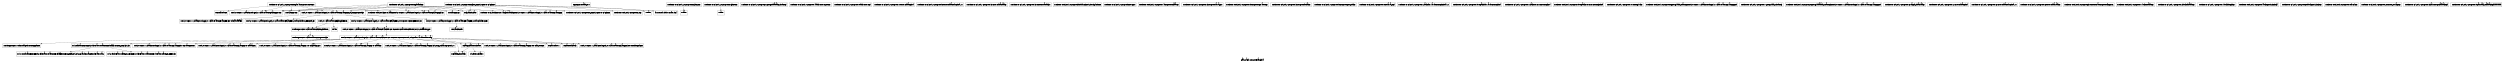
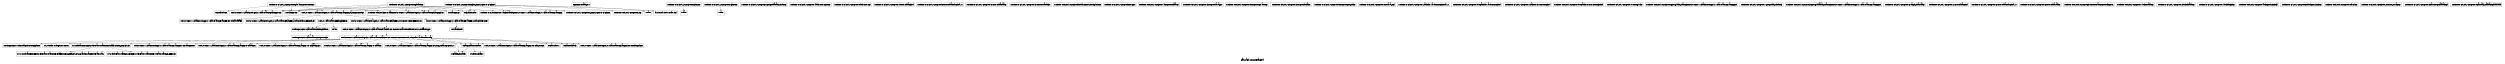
none -> (56, 46)
